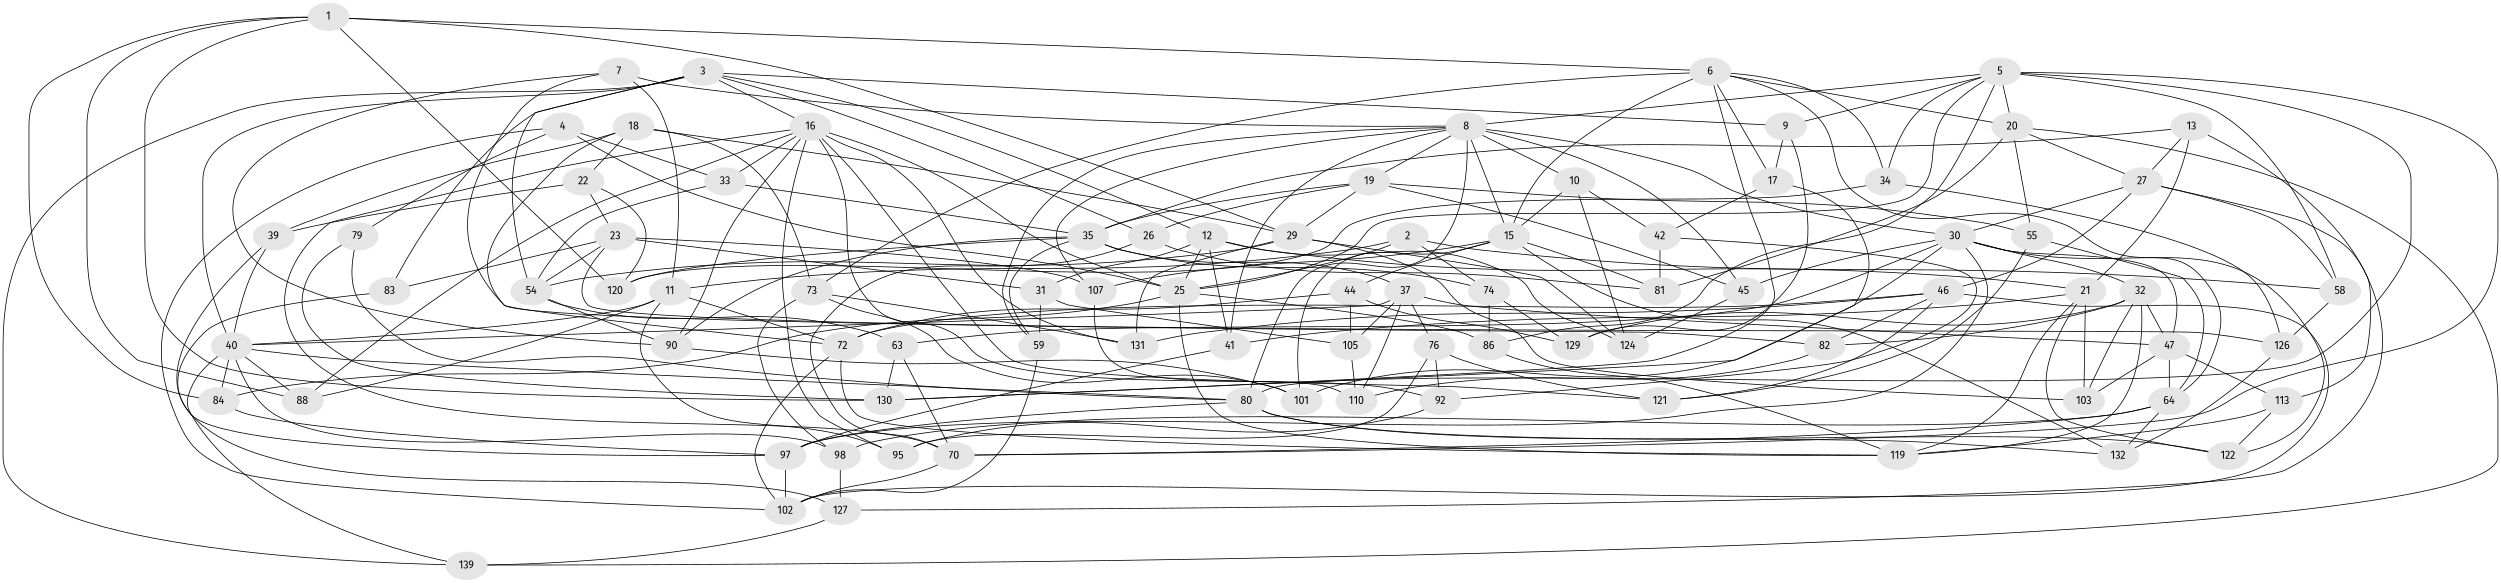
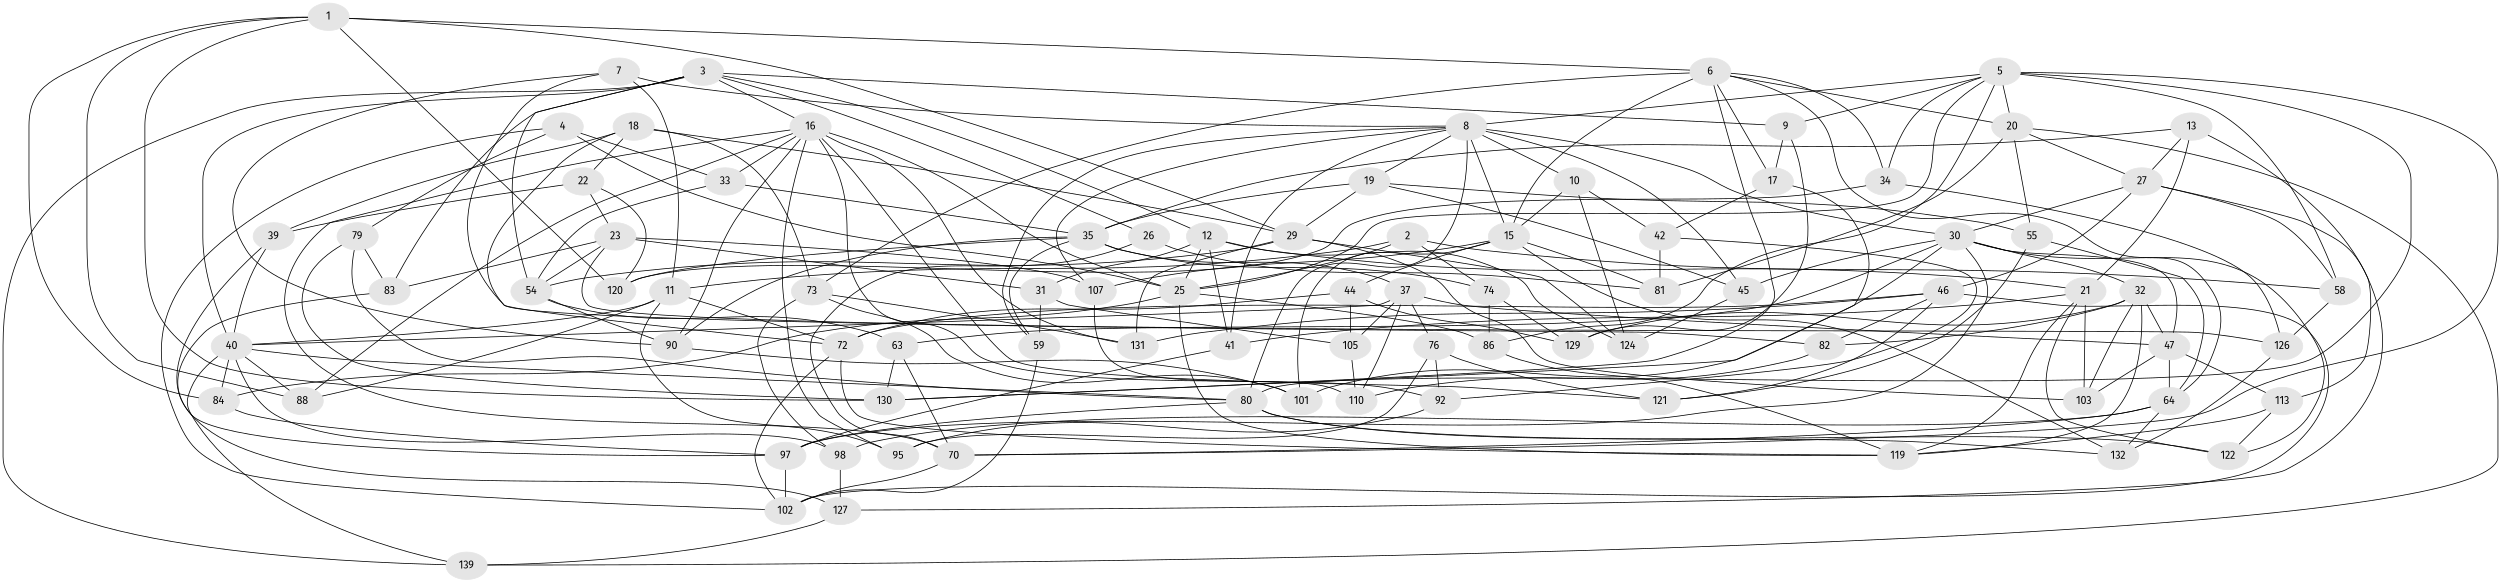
(1257, 203) -> none
none -> (374, 264)
